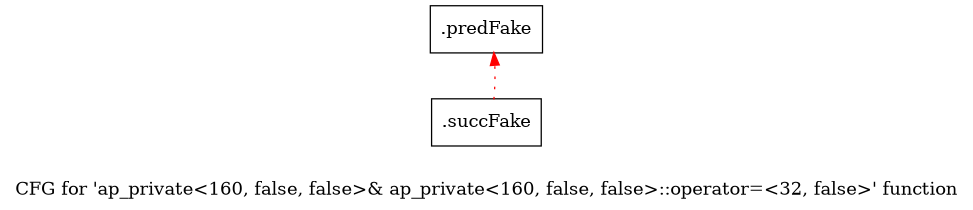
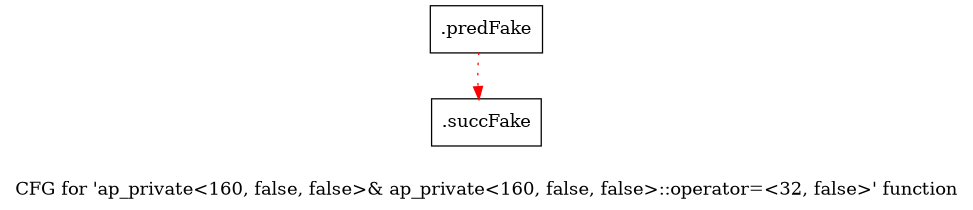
(495, 82) -> (478, 70)
